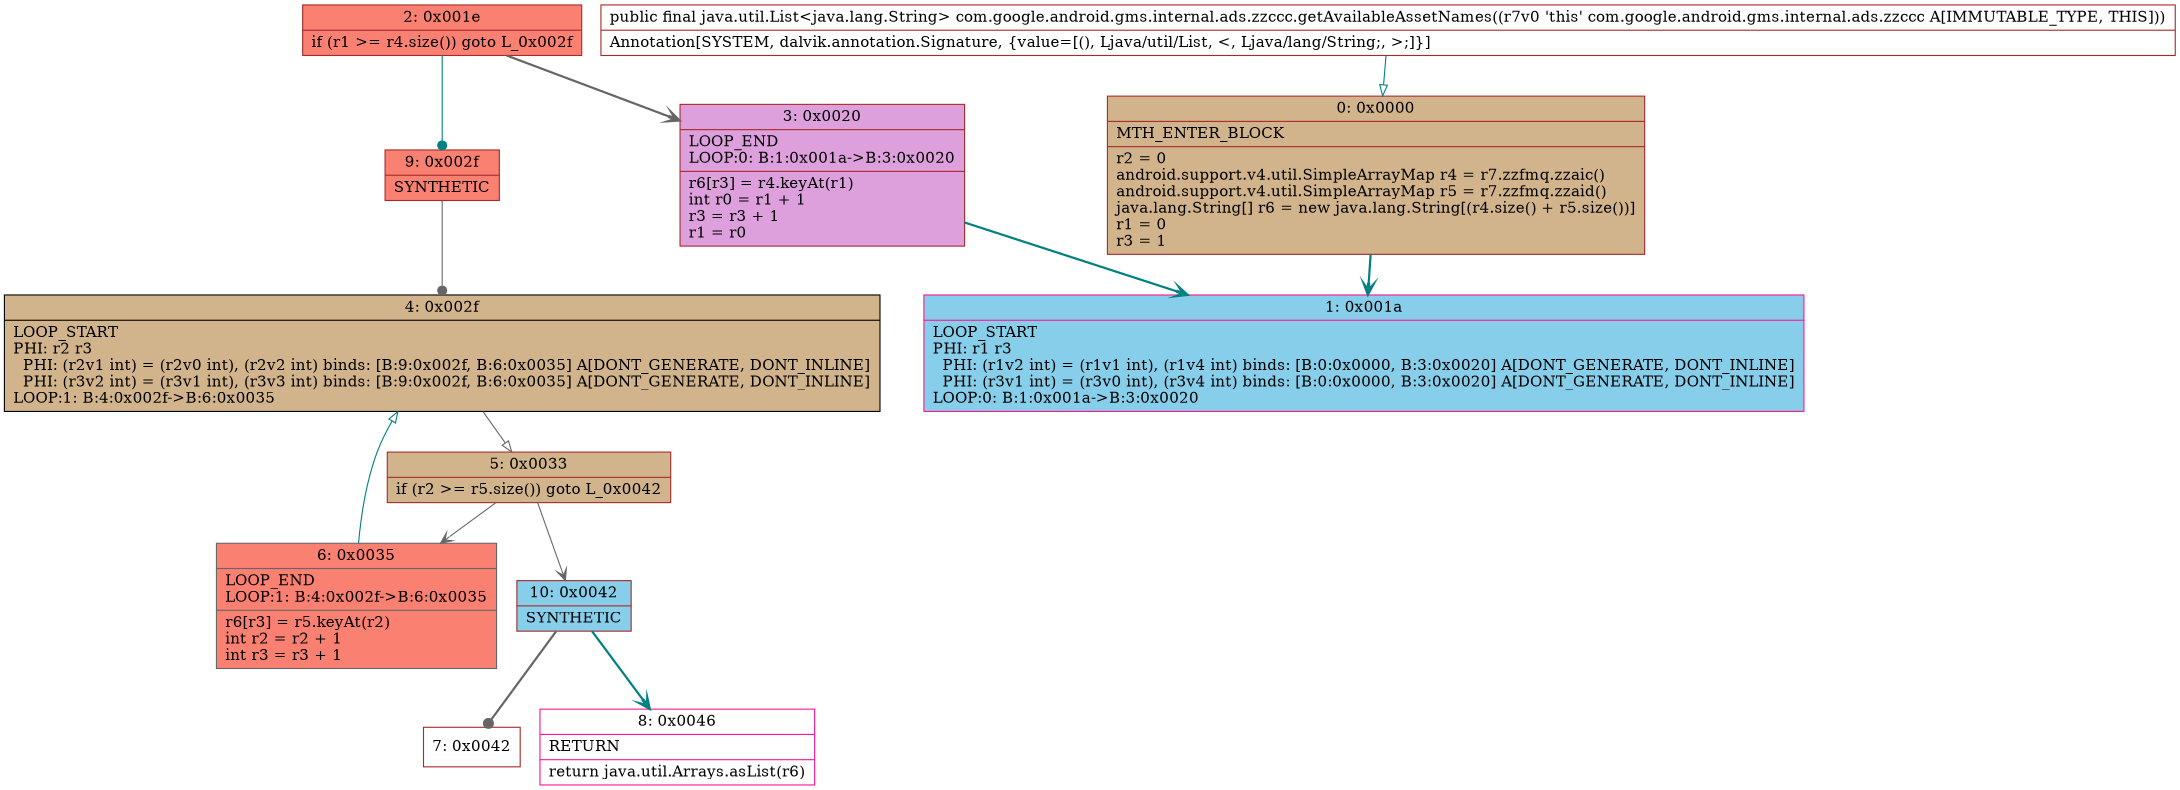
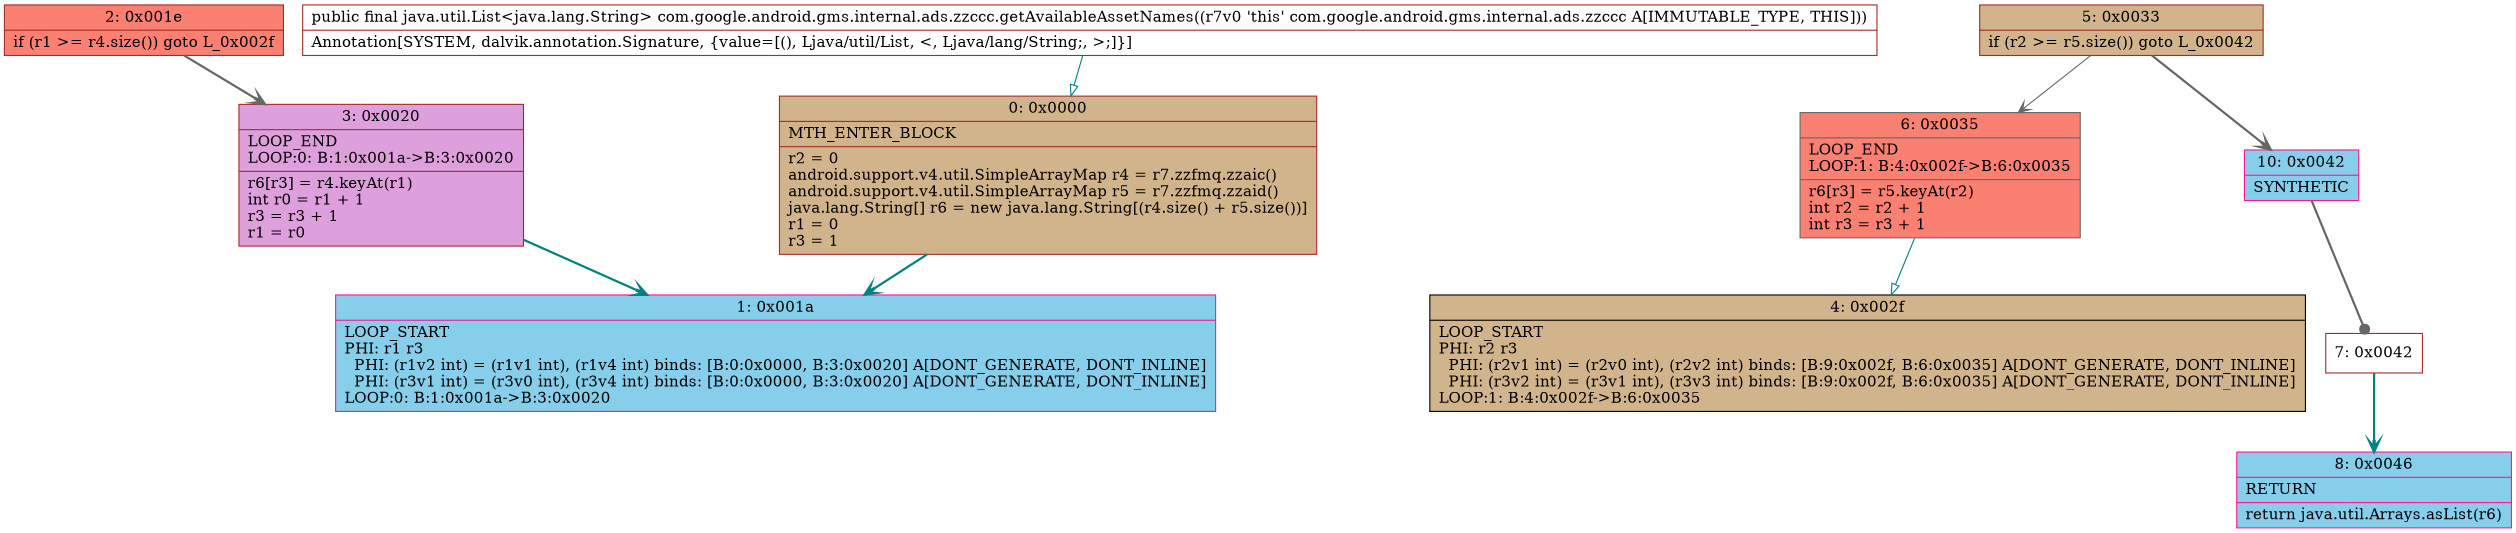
(442, 175) -> none
(494, 427) -> none
(550, 536) -> (2207, 99)
(574, 606) -> (2302, 175)
(618, 666) -> (2374, 407)
(677, 747) -> (2374, 490)
